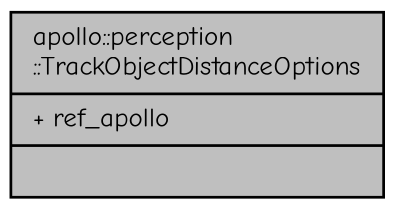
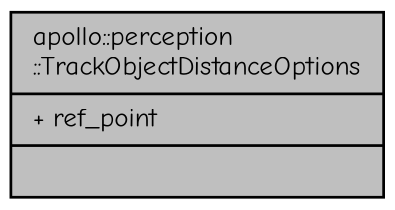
(102, 118) -> (95, 118)
